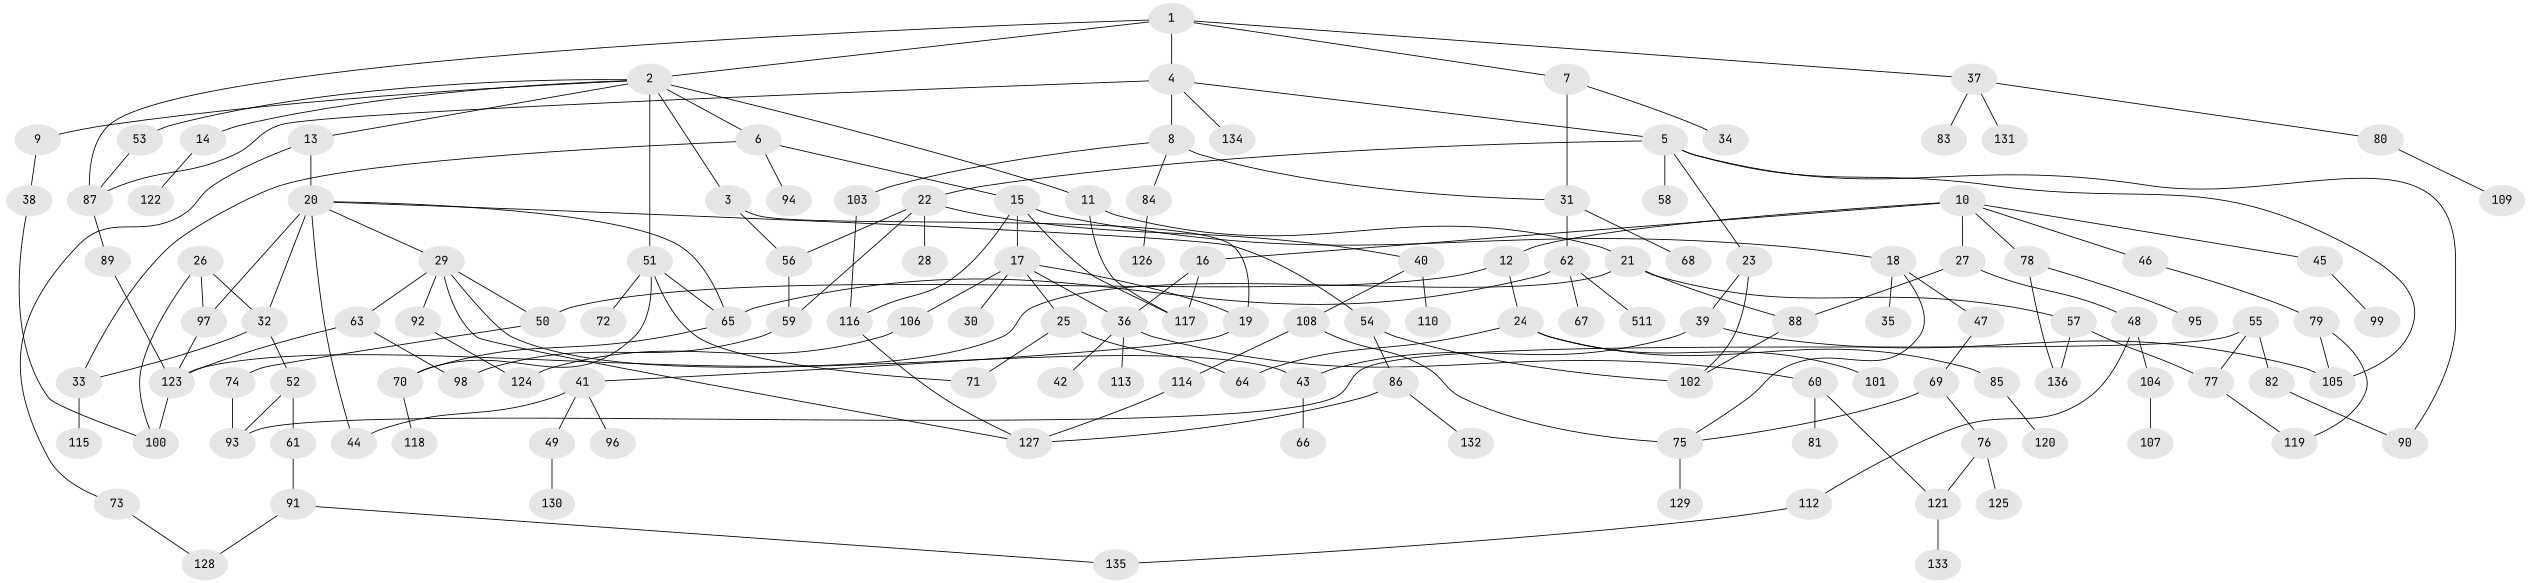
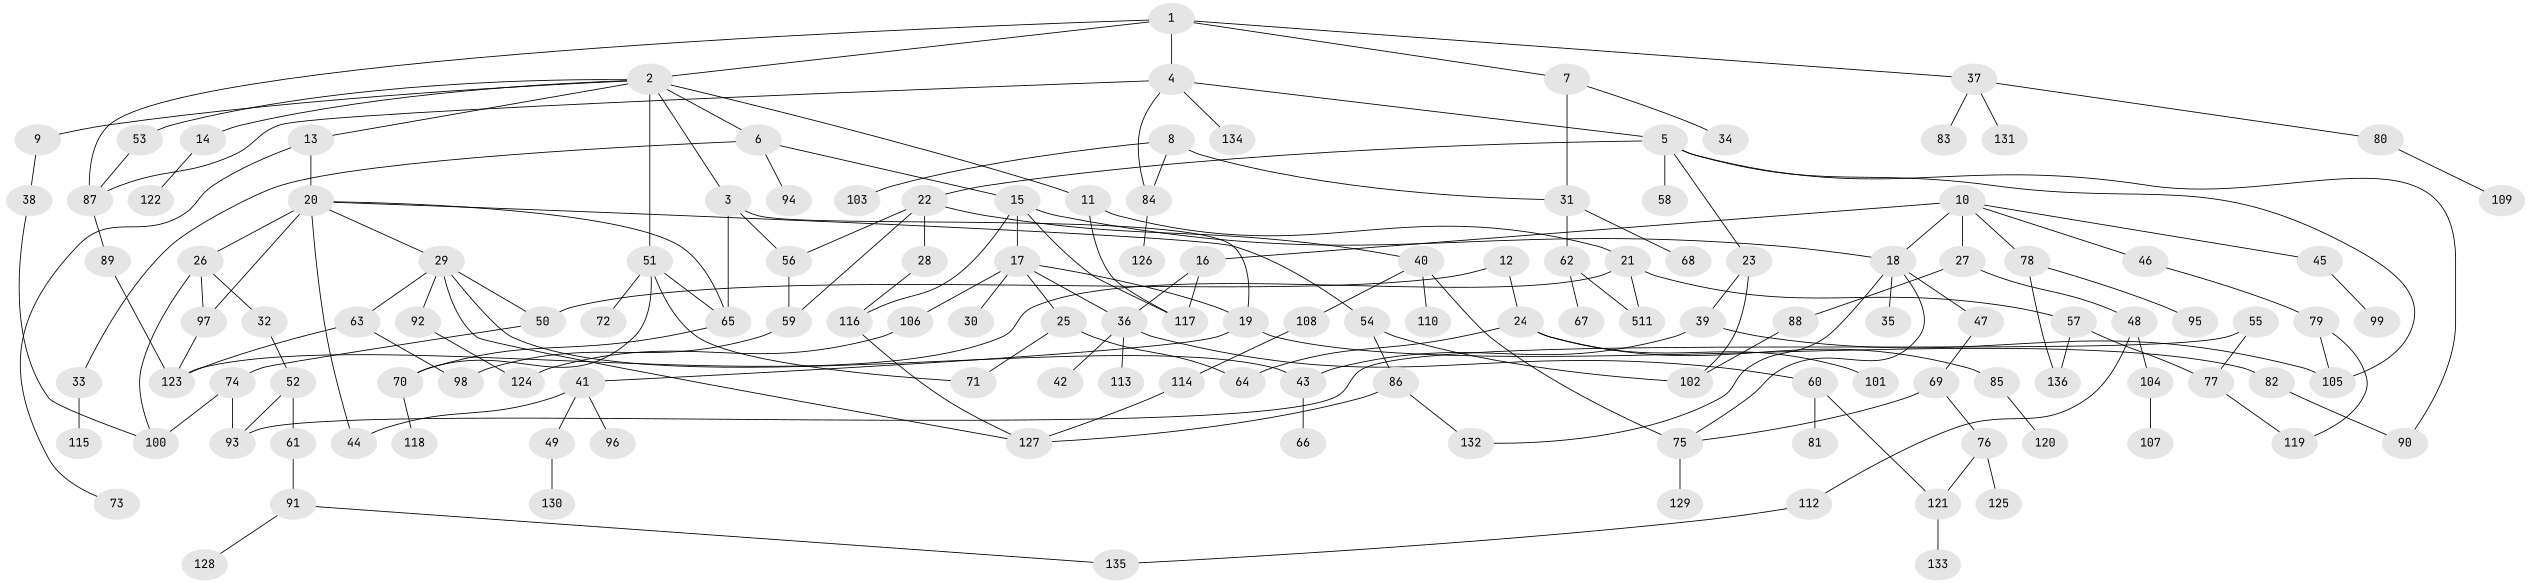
(1172, 110) -> (1139, 137)
(1731, 219) -> (1928, 231)
(854, 257) -> (887, 292)
(288, 261) -> (256, 231)
(1710, 295) -> (1635, 292)
(1208, 298) -> (728, 261)
(2264, 352) -> (1609, 356)
(174, 357) -> none
none -> (1710, 403)
(1483, 407) -> (1542, 373)
(164, 413) -> (194, 413)
(161, 535) -> none
